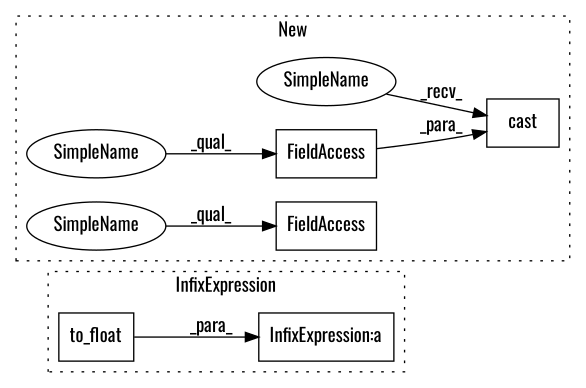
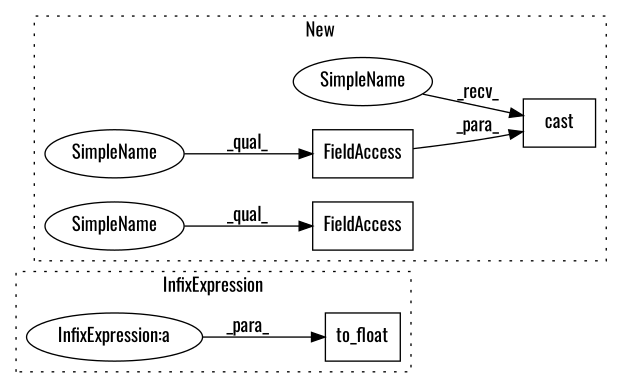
(190, 337) -> (257, 337)
(326, 337) -> (115, 337)
